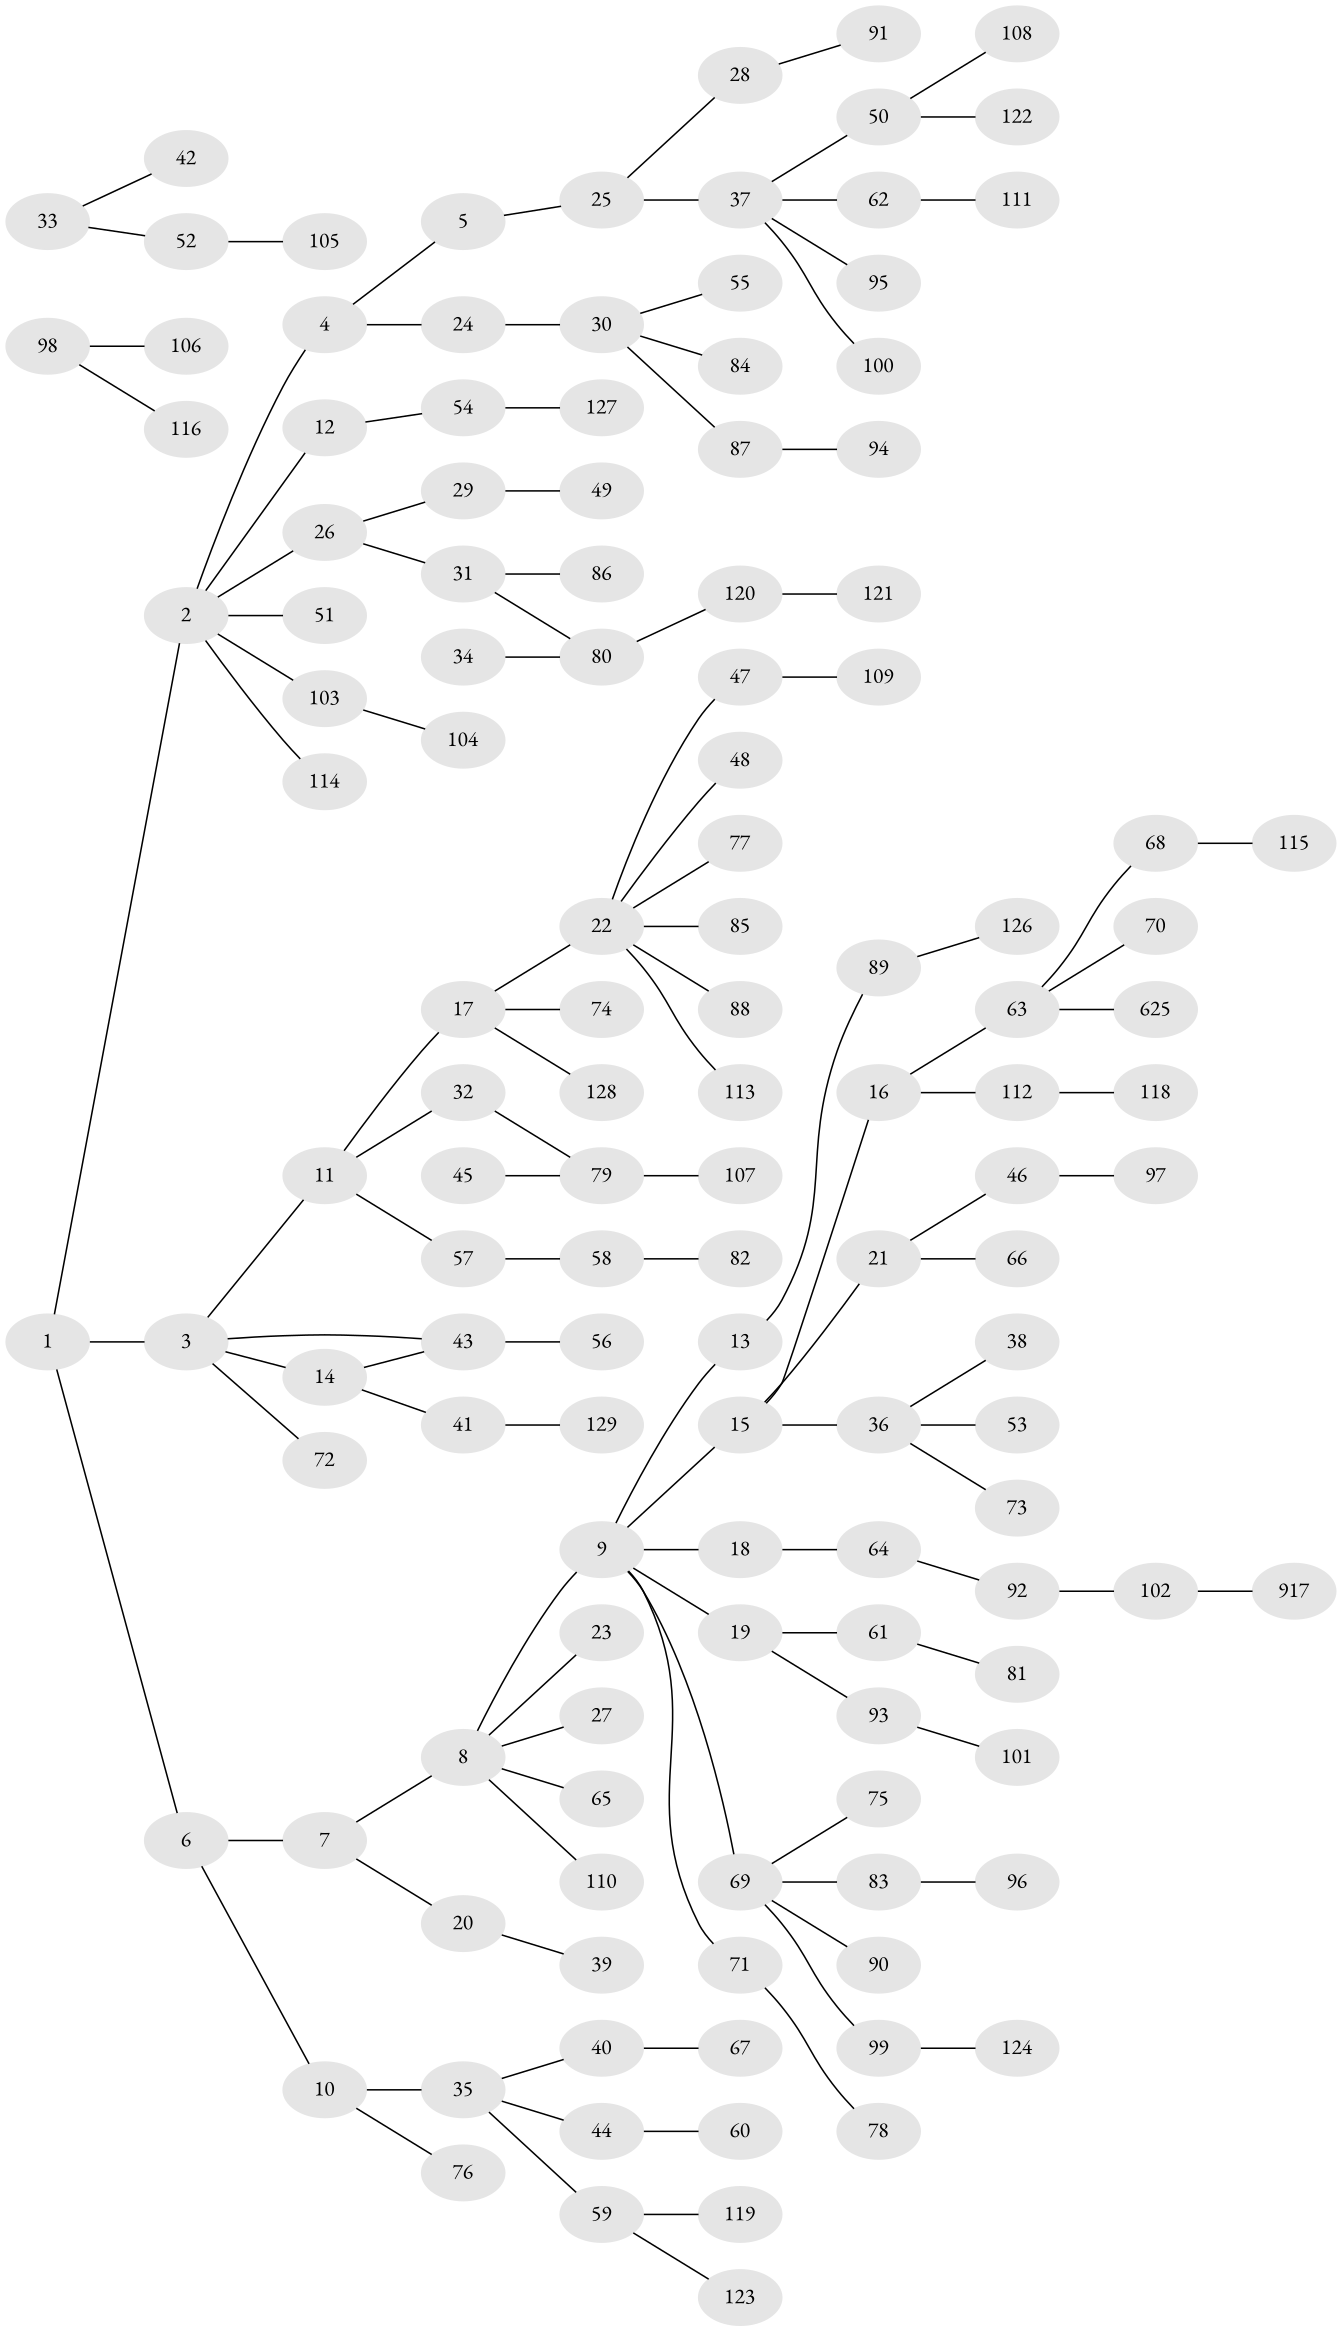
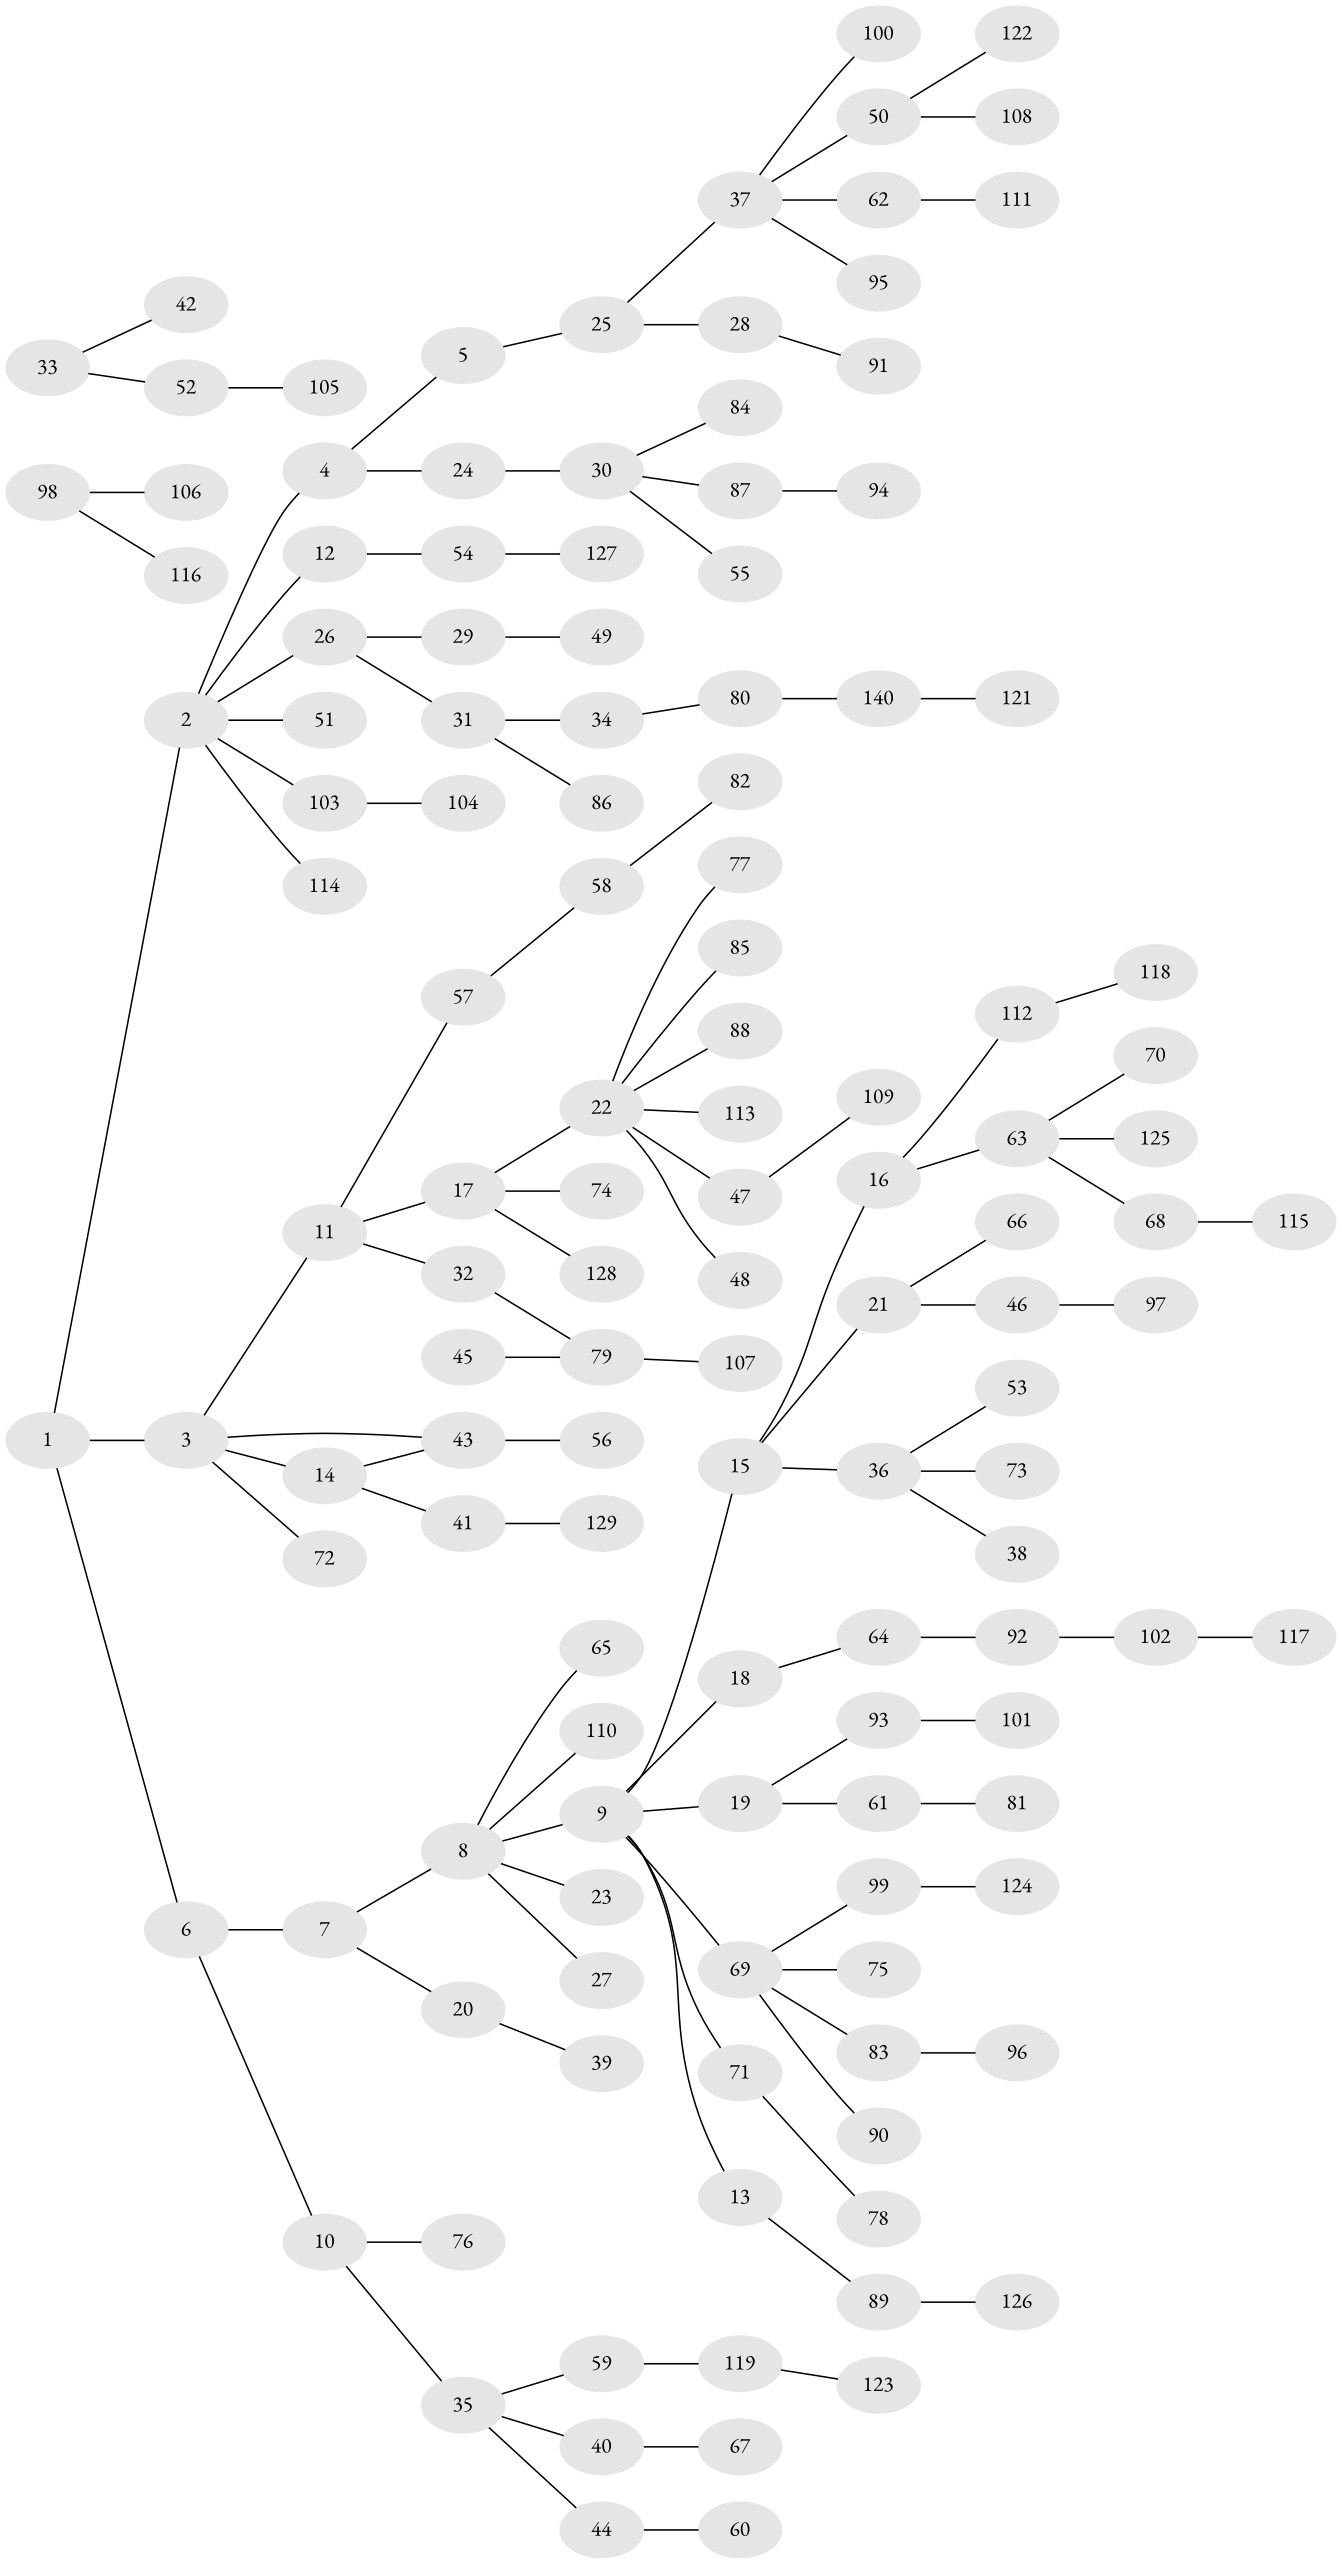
(740, 594) -> (879, 699)
(532, 616) -> (533, 720)
(1156, 1010) -> (1156, 1139)
(1294, 1591) -> (1294, 1637)
(671, 2256) -> (809, 2375)
